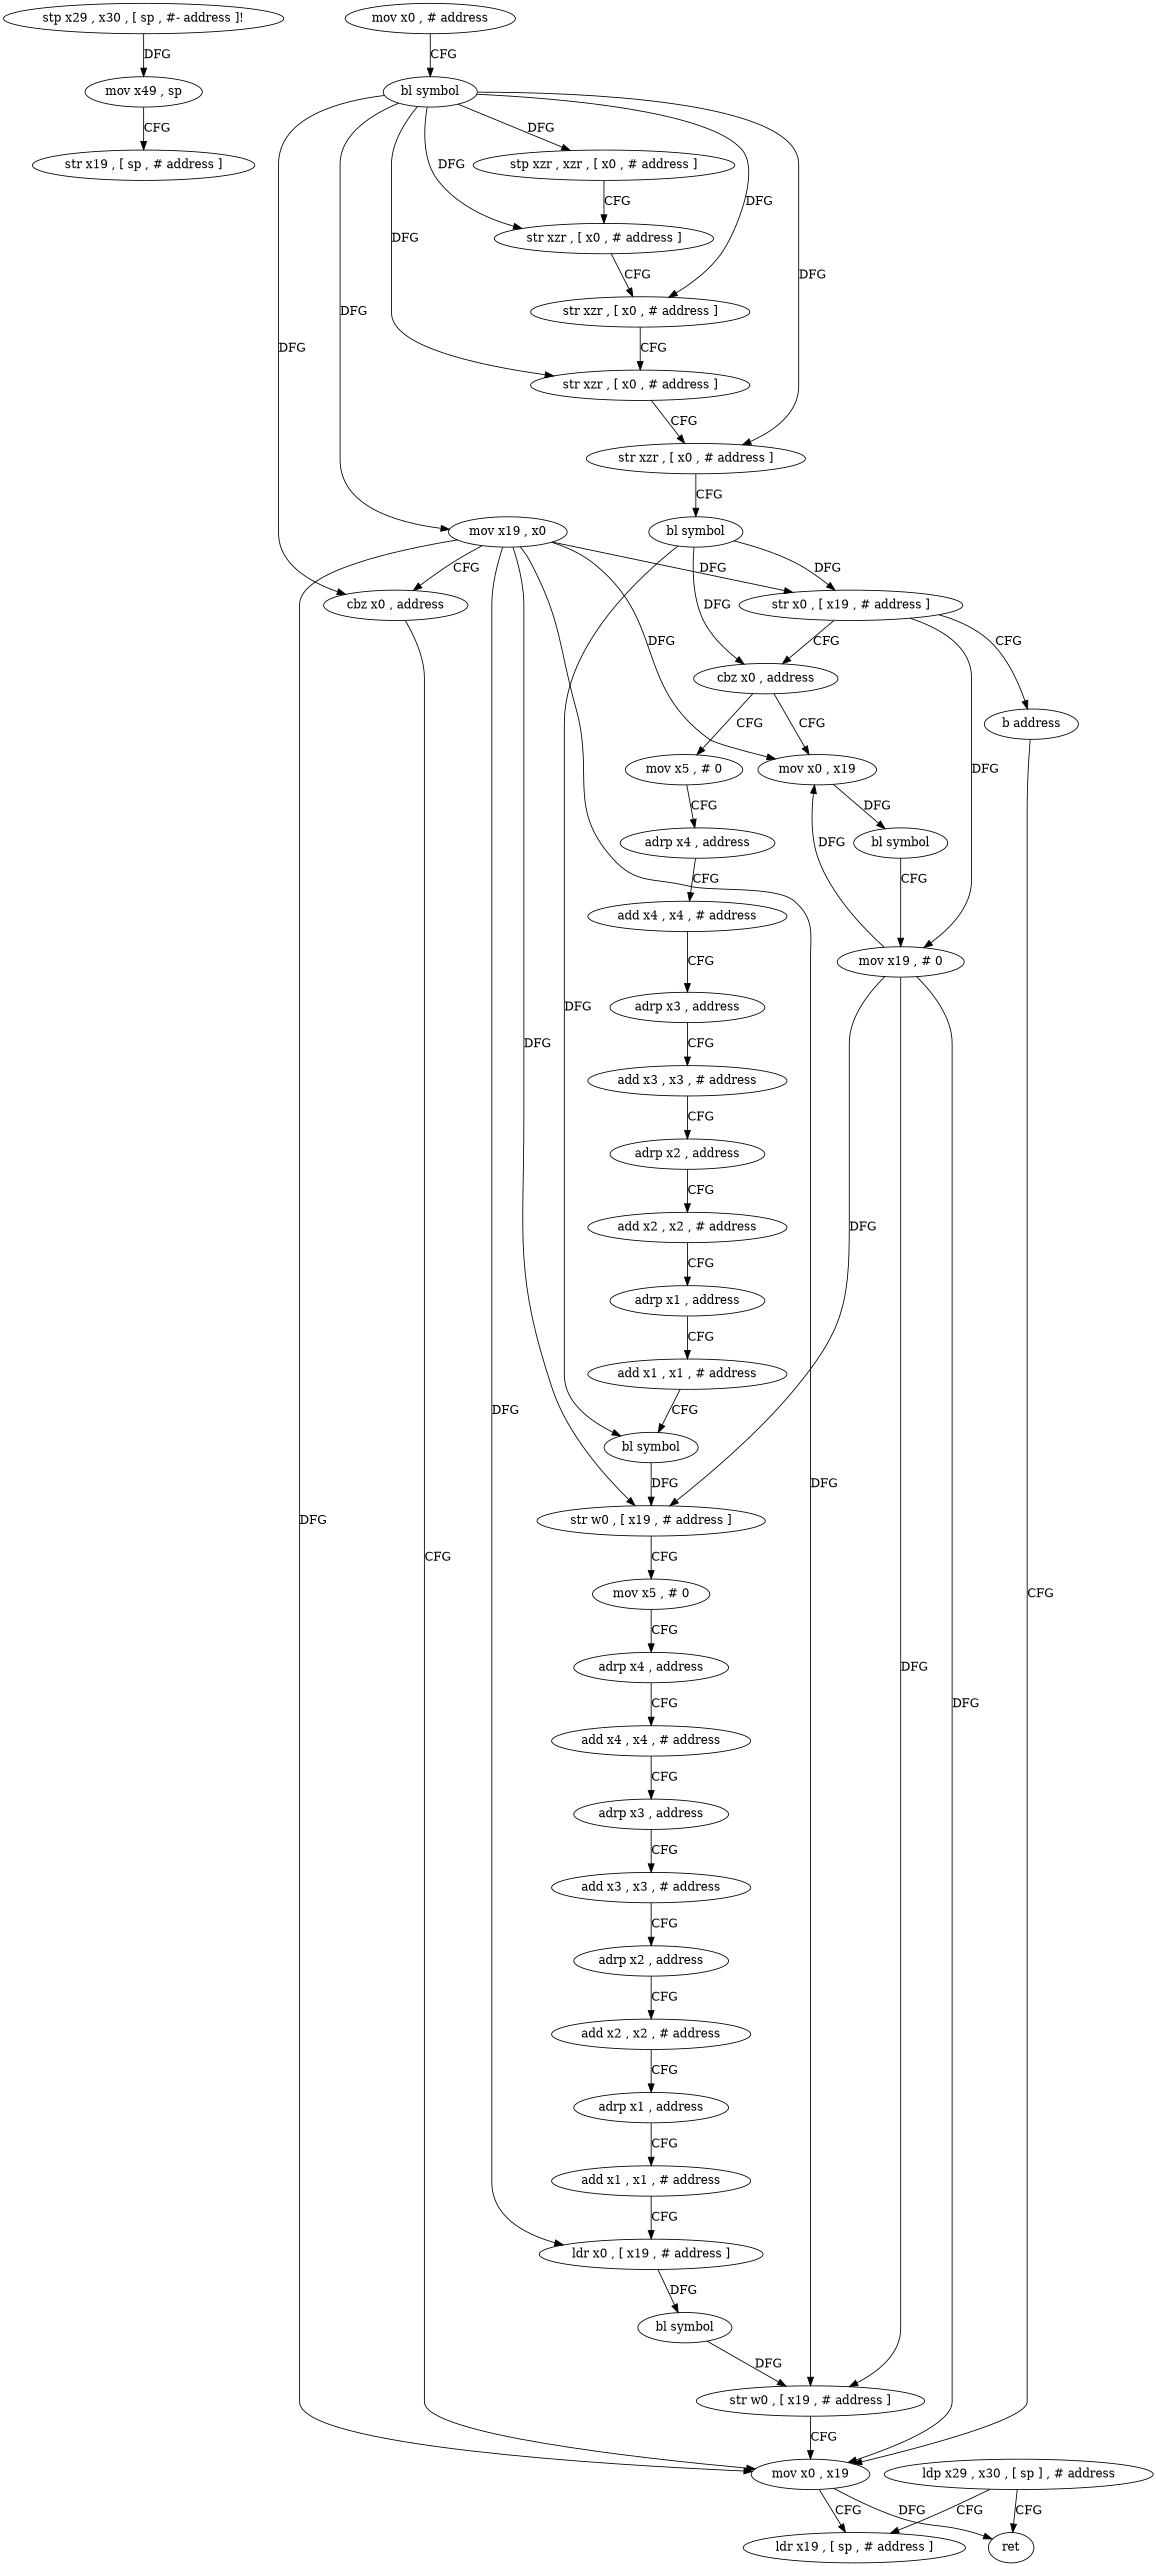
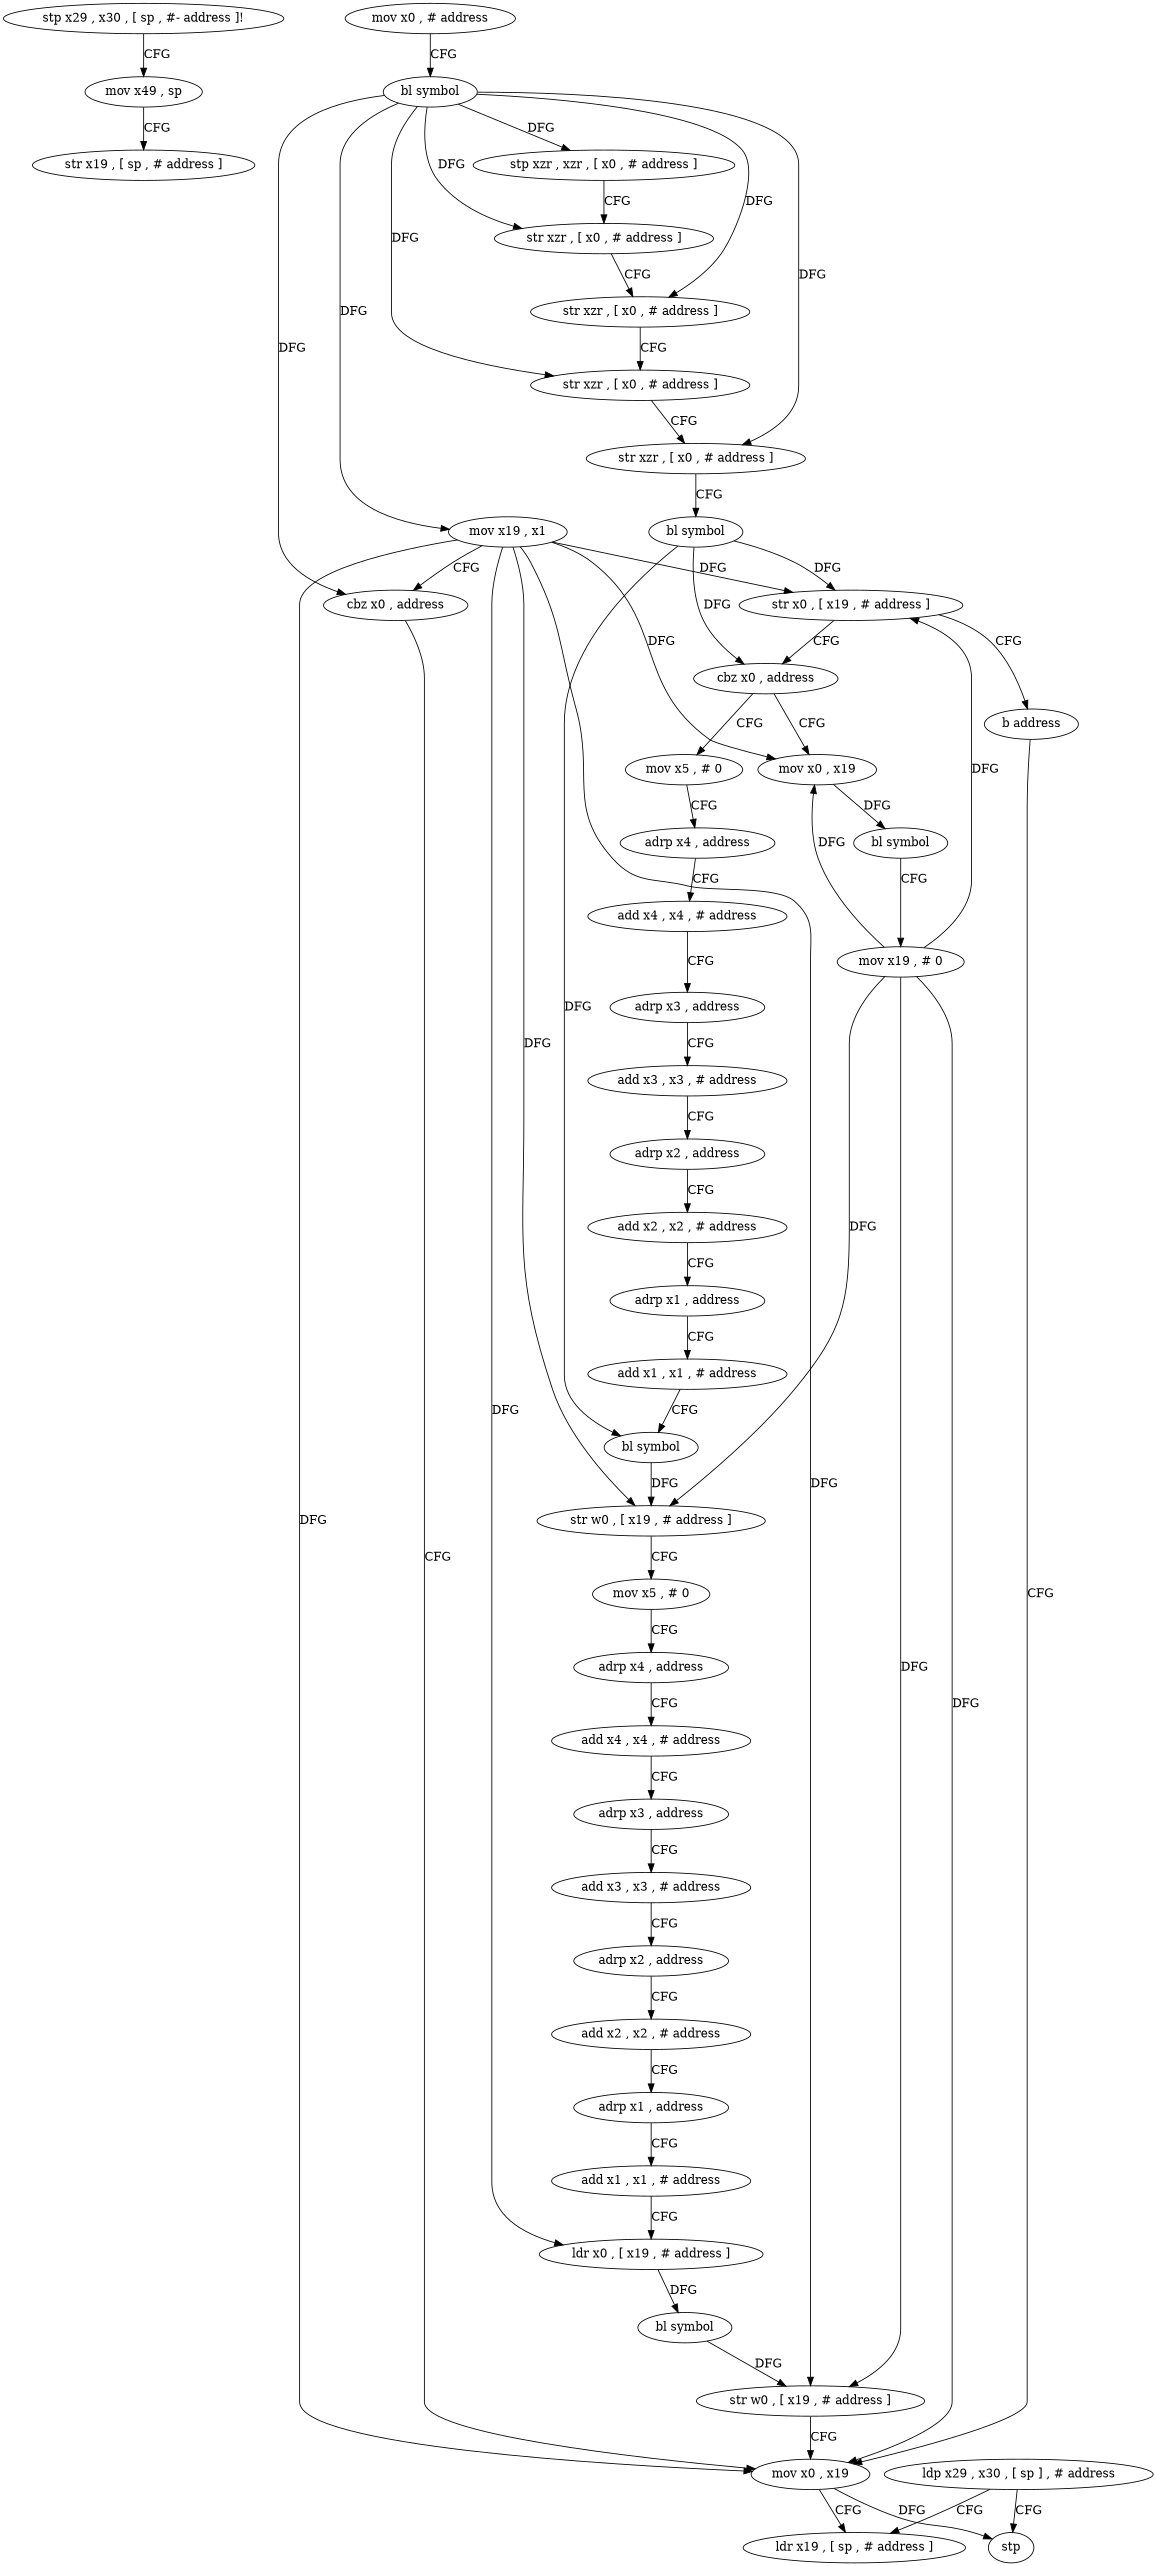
(158, 55) -> (157, 55)
(508, 532) -> (508, 532)
(972, 772) -> (972, 781)
(1011, 2548) -> (1011, 2548)
